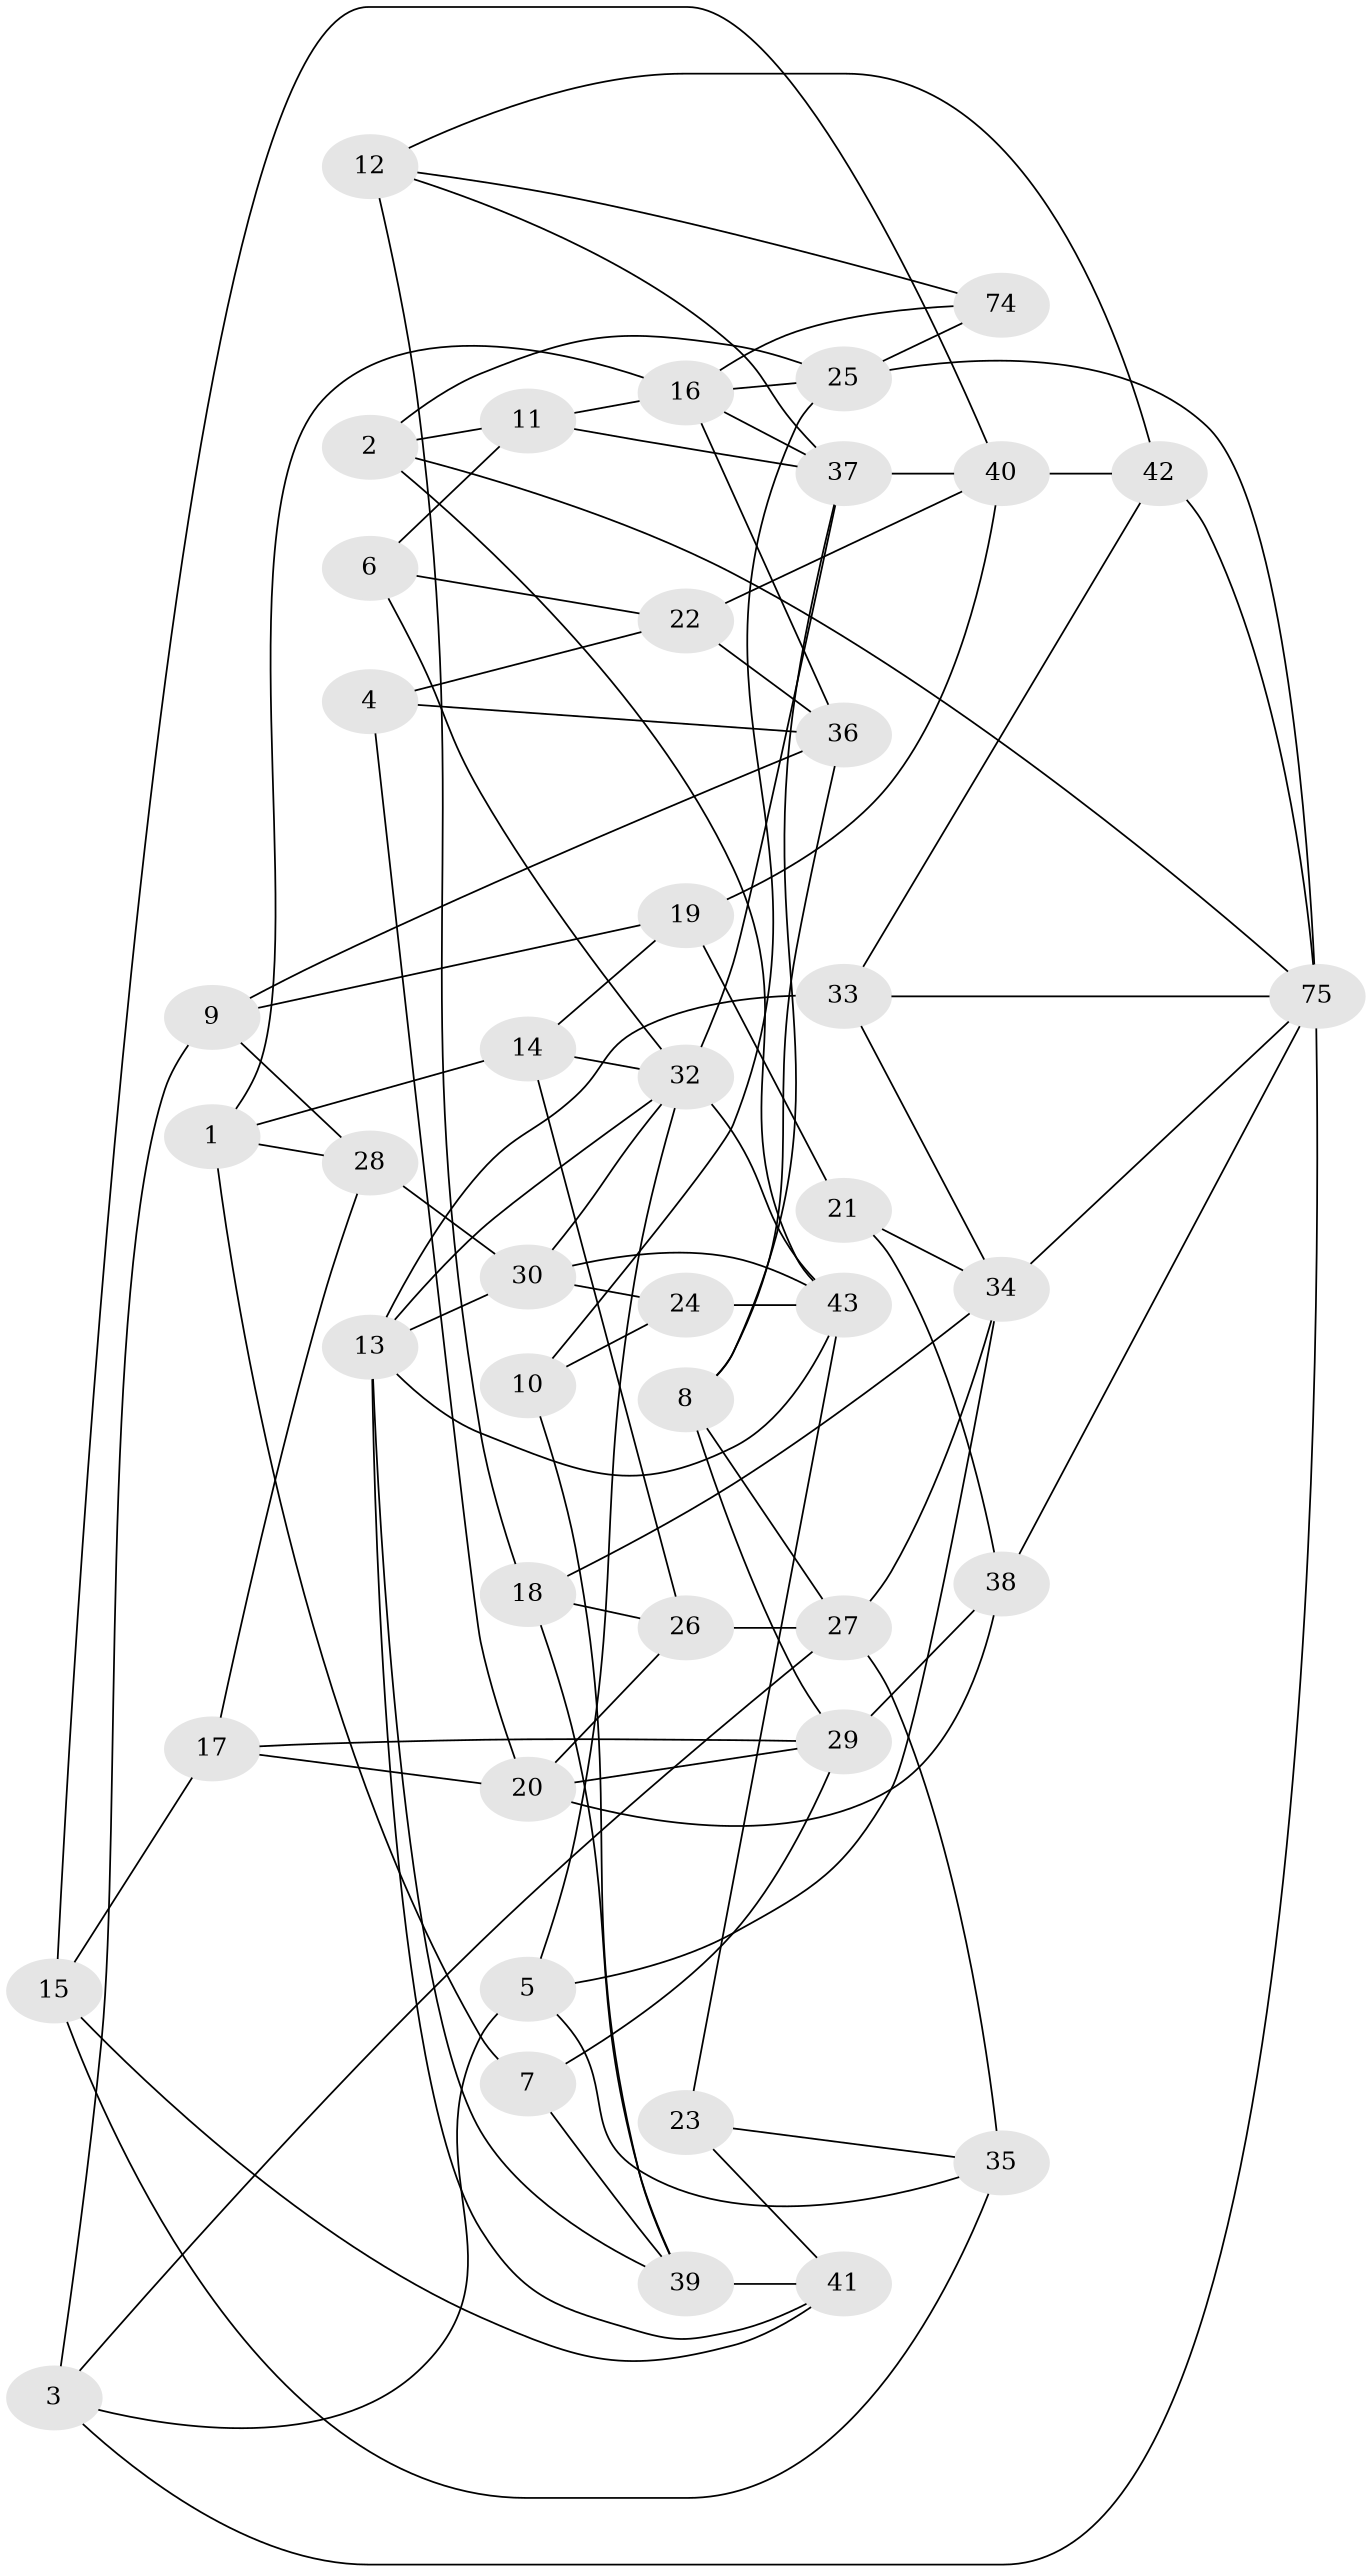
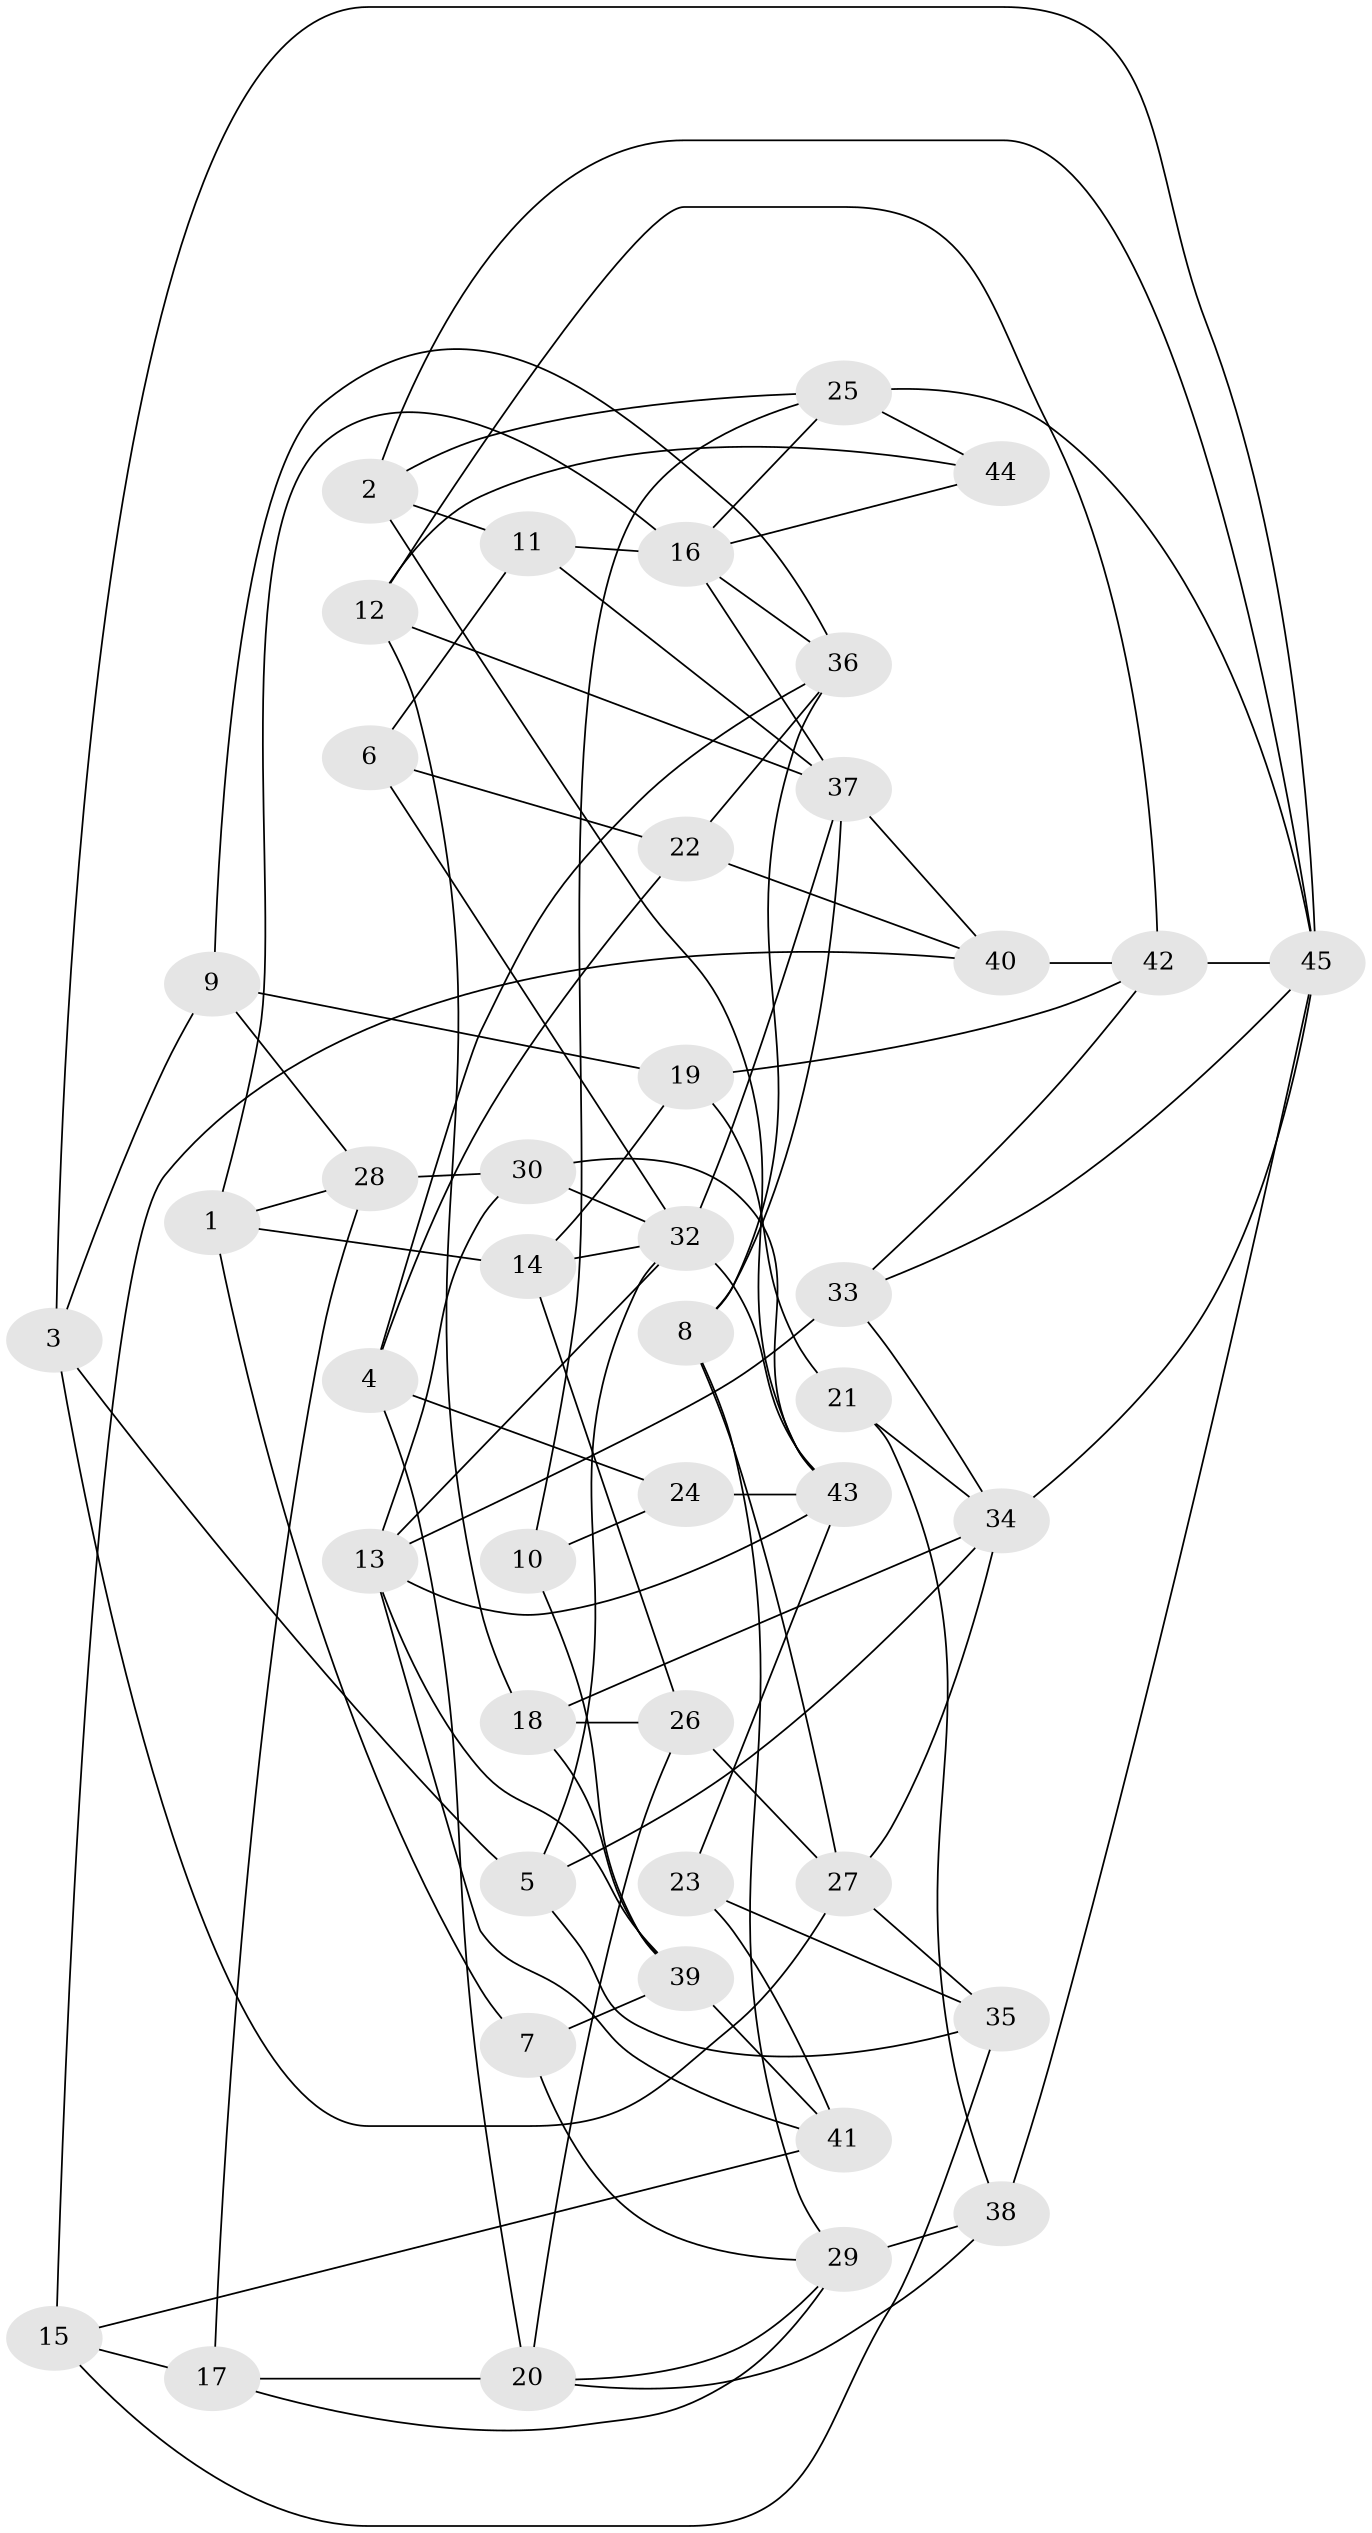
(1002, 305) -> (1002, 474)
(918, 743) -> (930, 1040)
(1317, 996) -> (1317, 963)
(620, 1293) -> (528, 1438)
